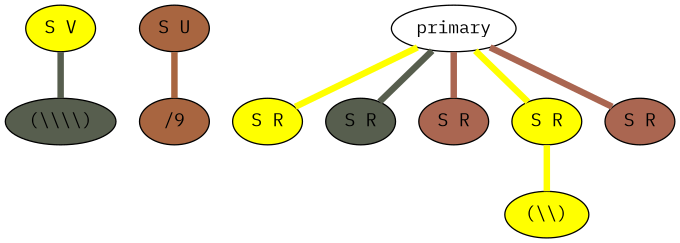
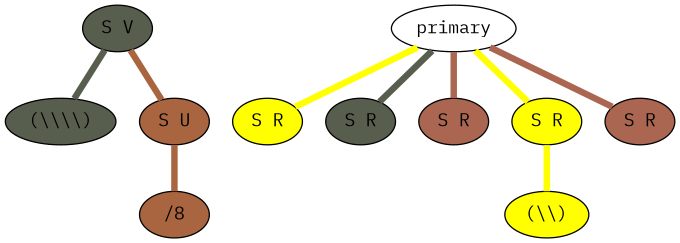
(61, 28) -> (118, 28)
none -> (146, 75)
(174, 122) -> (174, 215)
